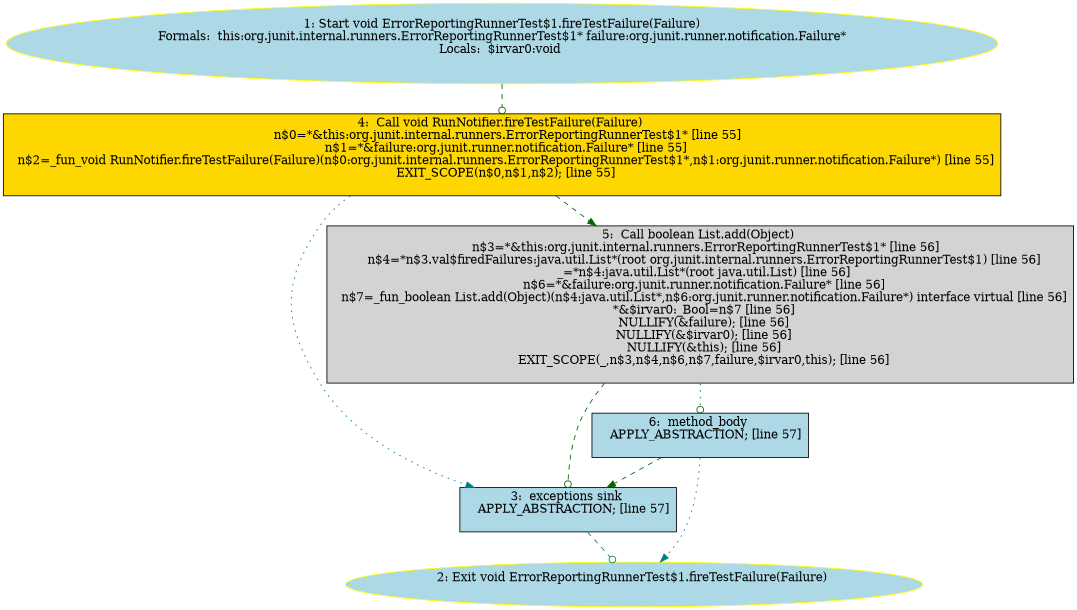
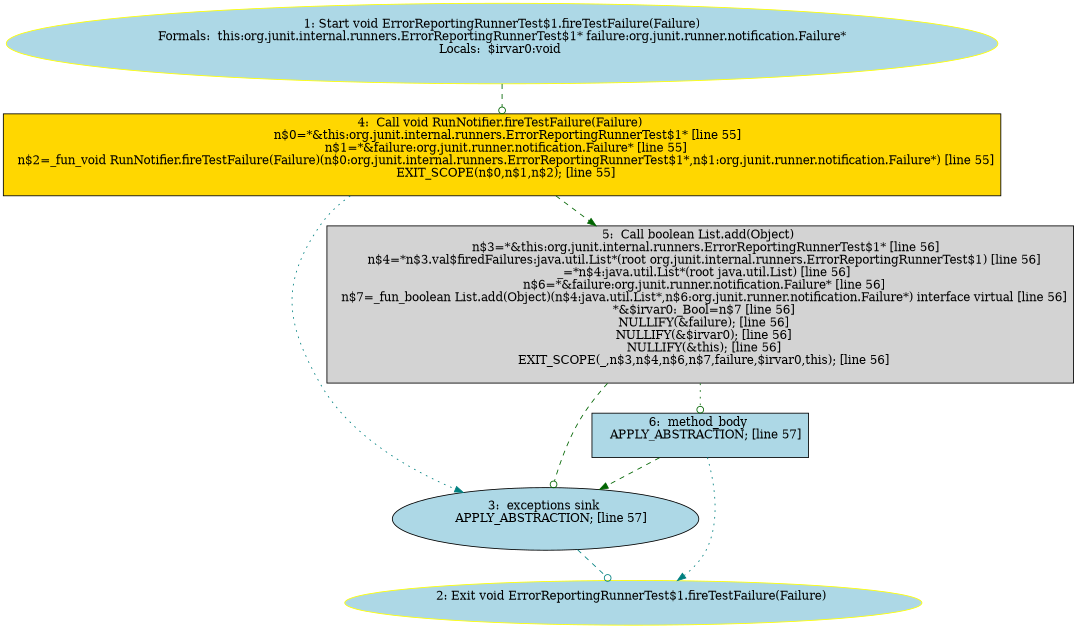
(568, 510) -> (546, 519)
